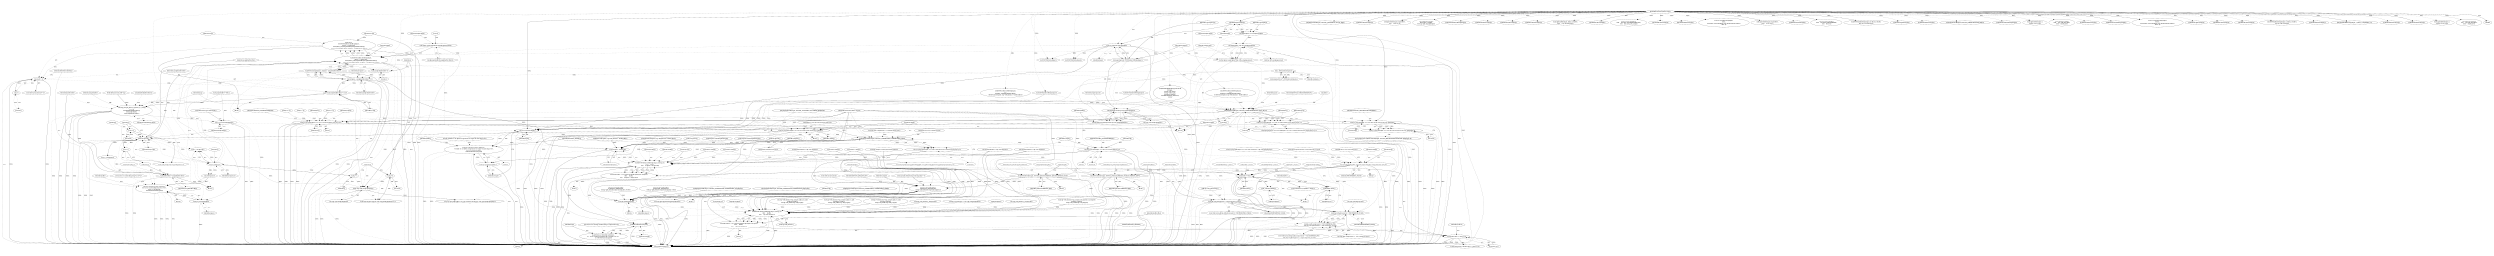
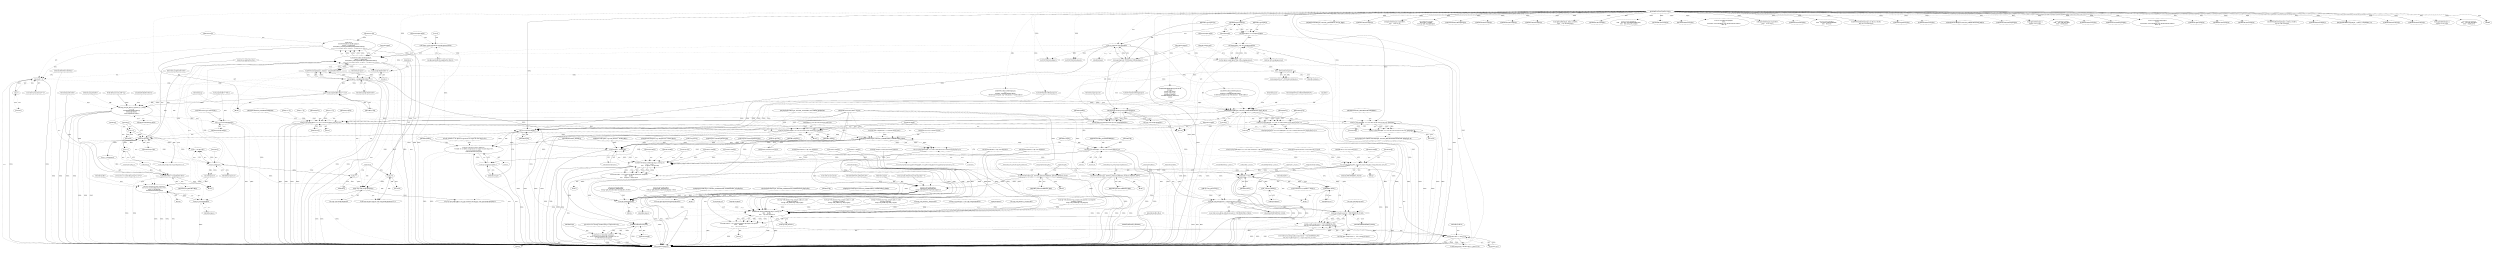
(1253, 102) -> (1260, 65)
